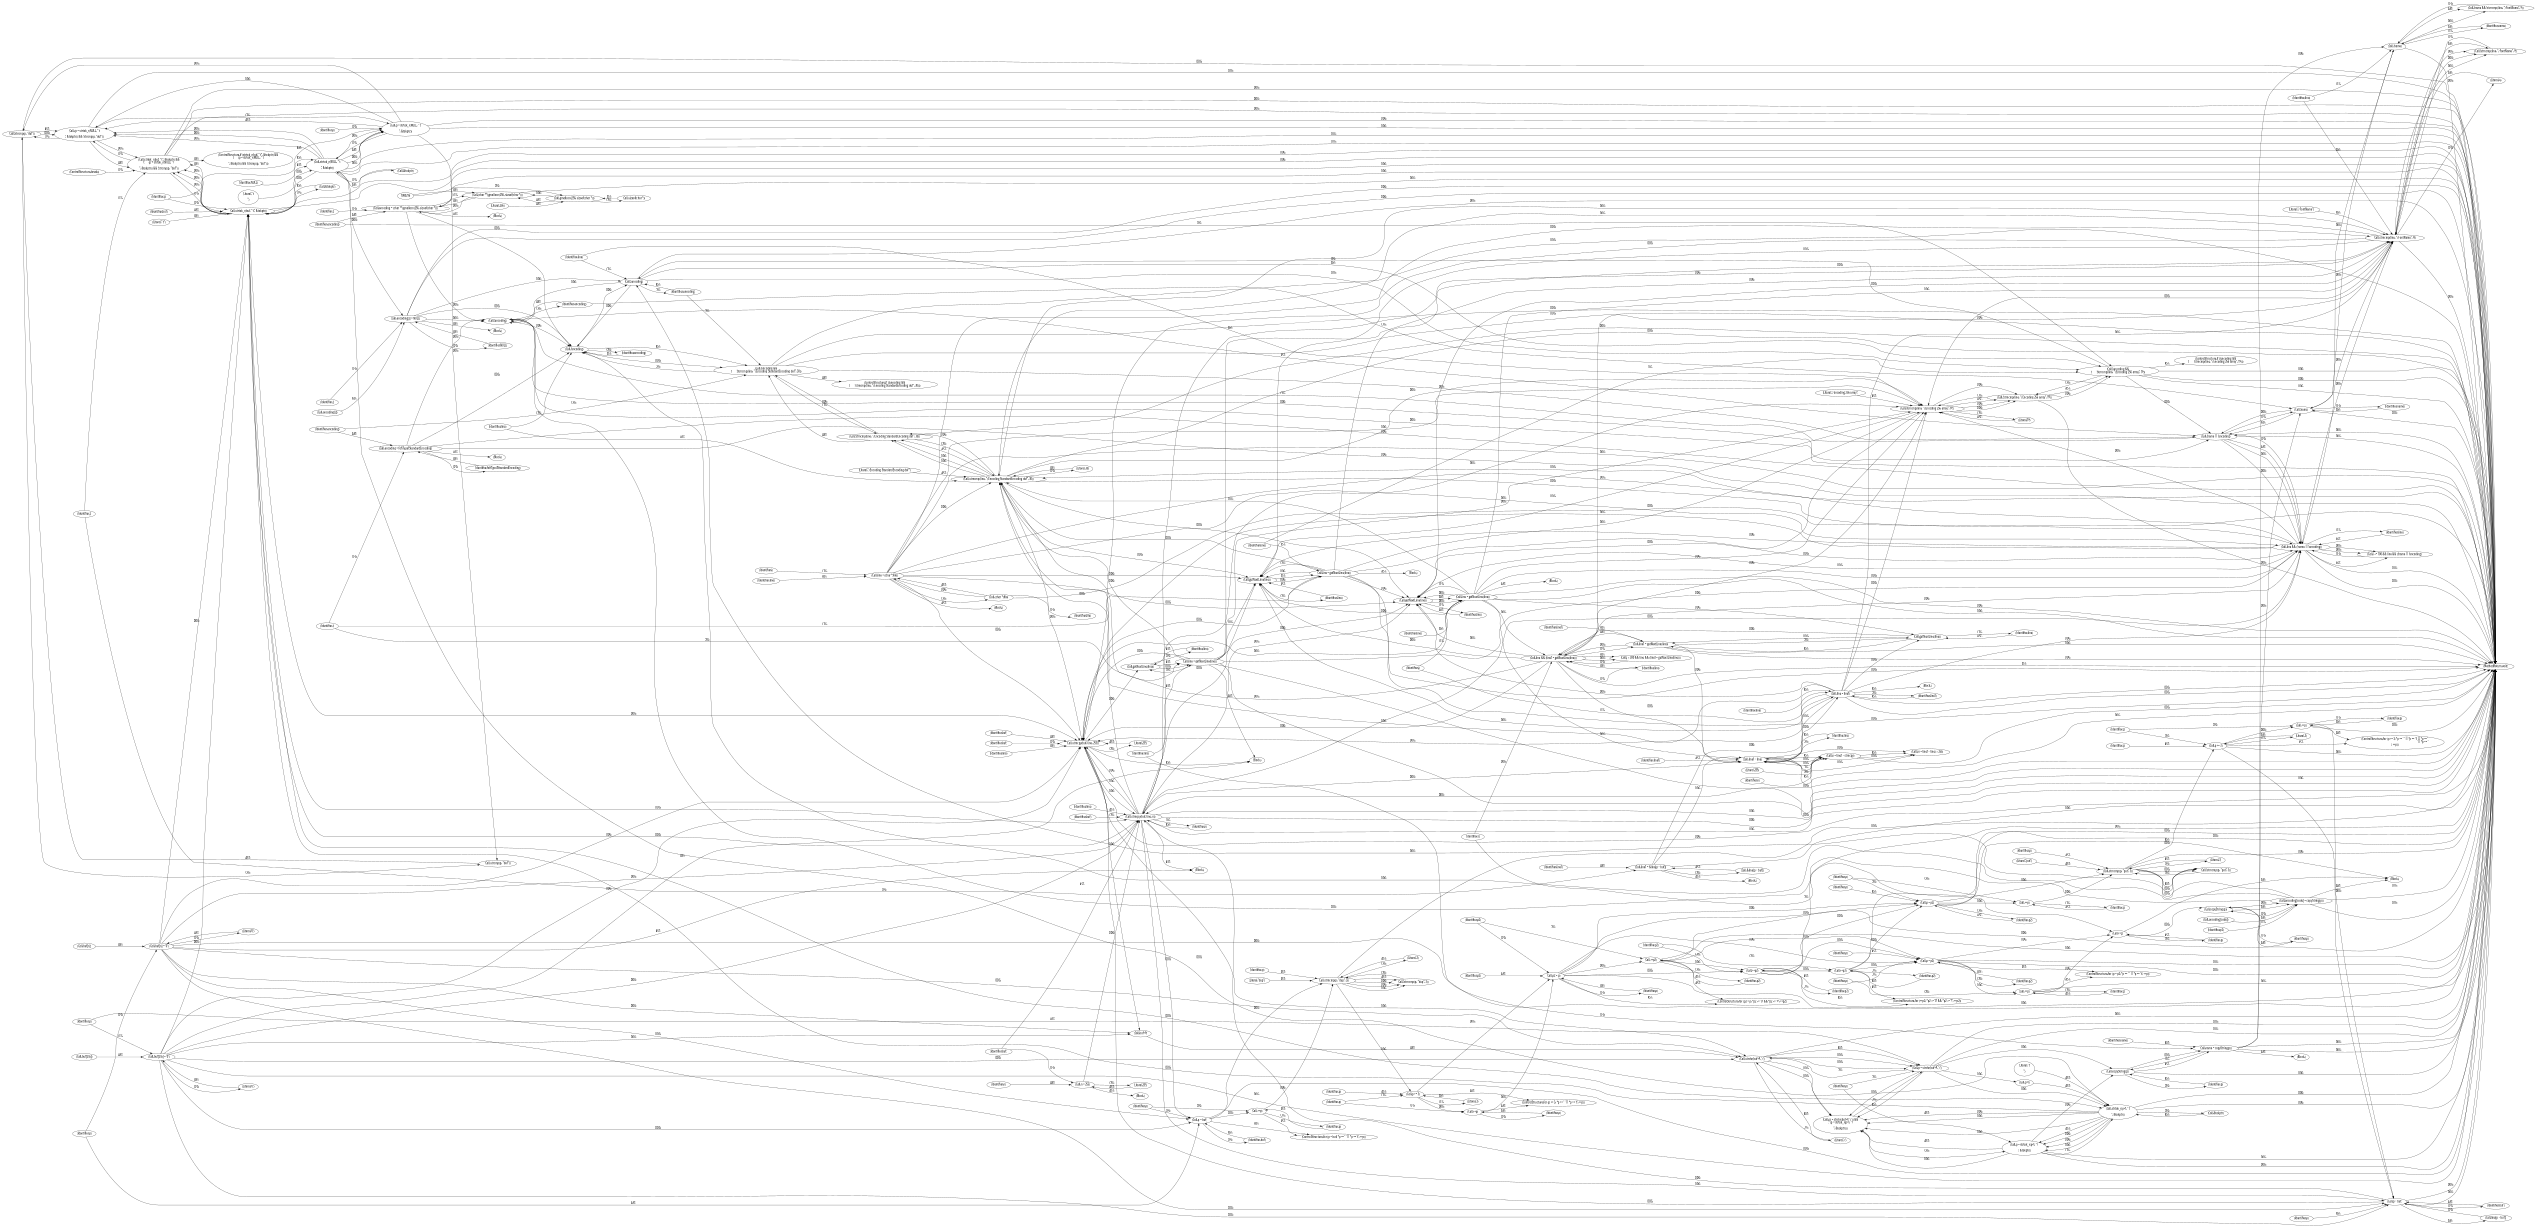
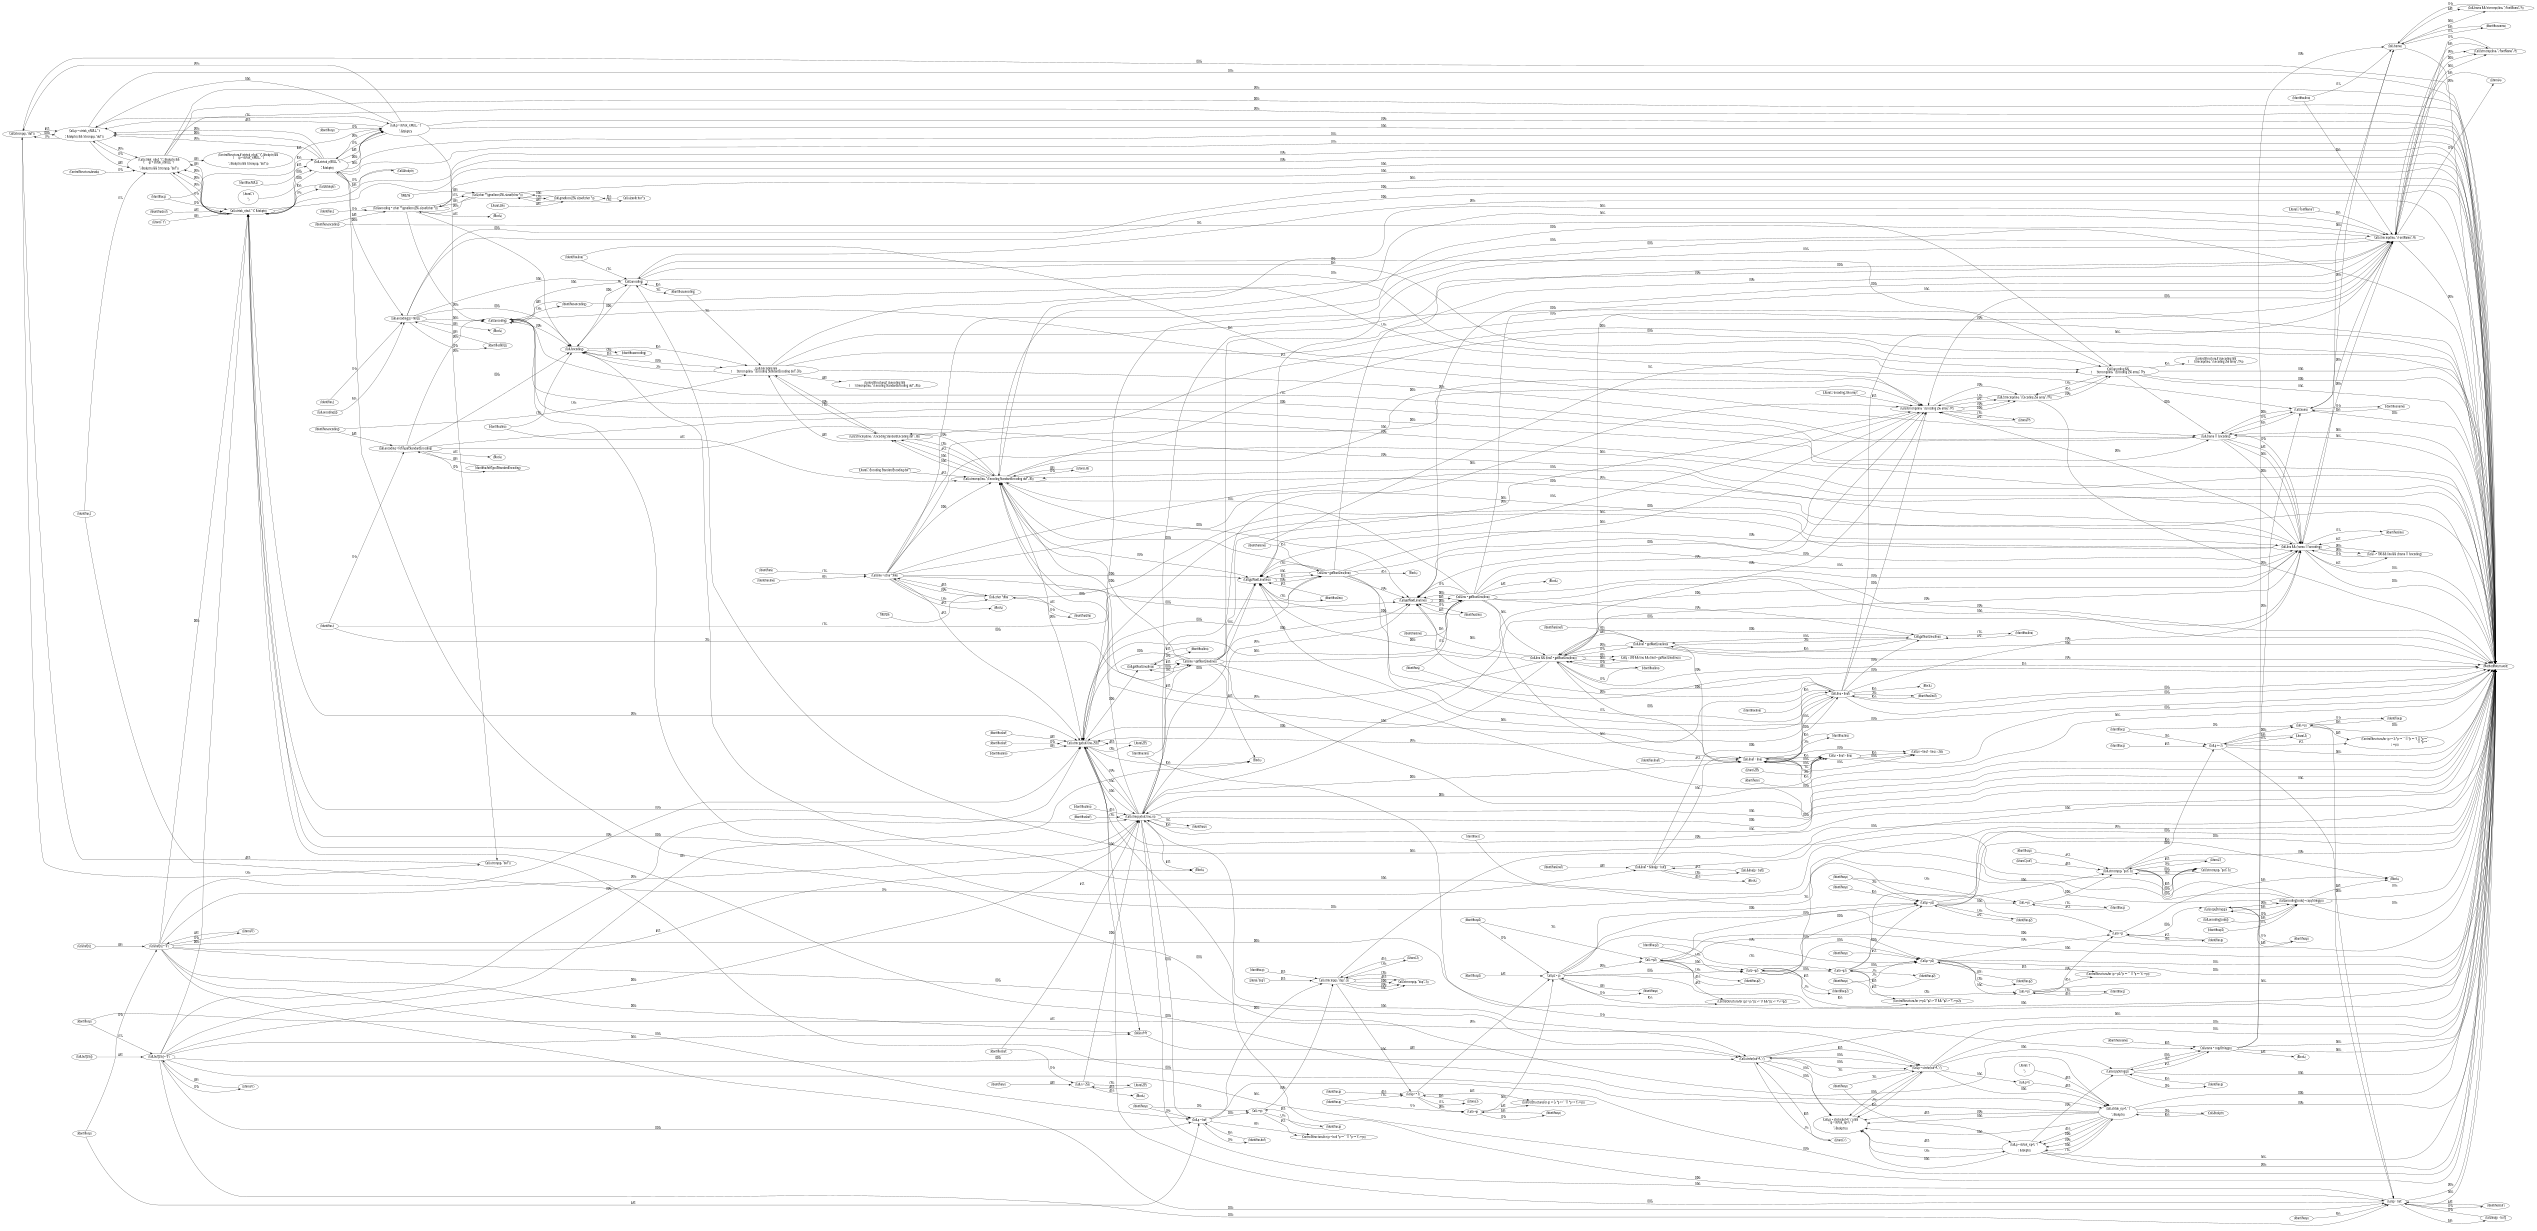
(487, 188) -> (534, 198)
none -> (1042, 602)
none -> (885, 615)
(1513, 749) -> (1694, 689)
(1841, 756) -> (1841, 756)
